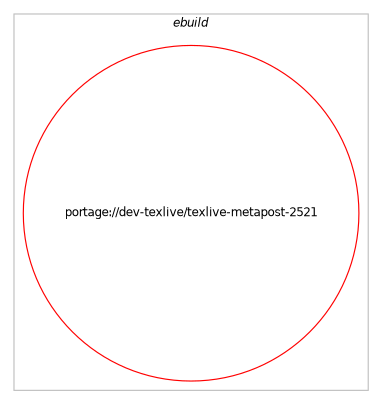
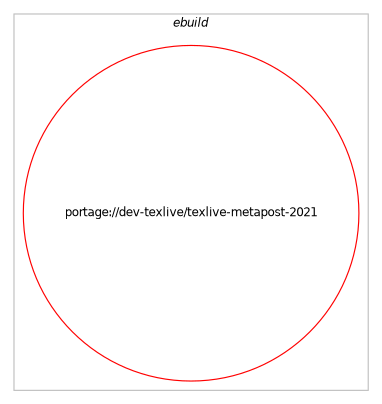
(191, 213) -> (191, 213)
